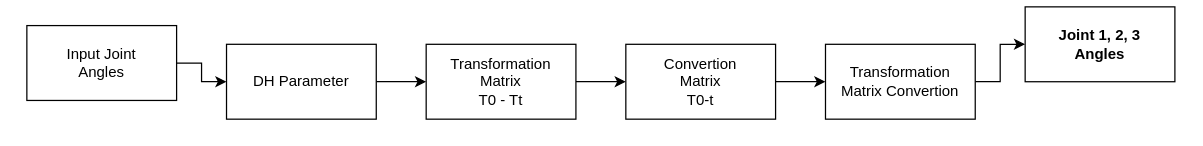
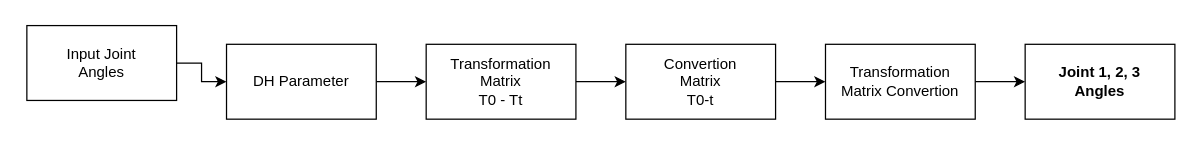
(1101, 44) -> (1101, 82)
